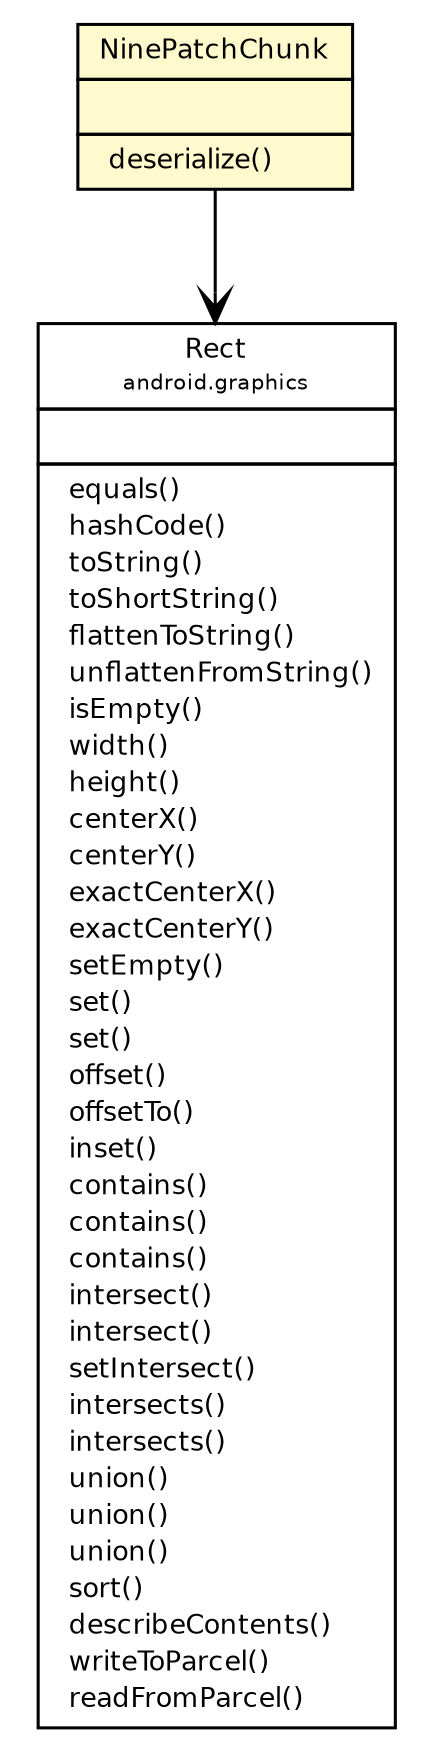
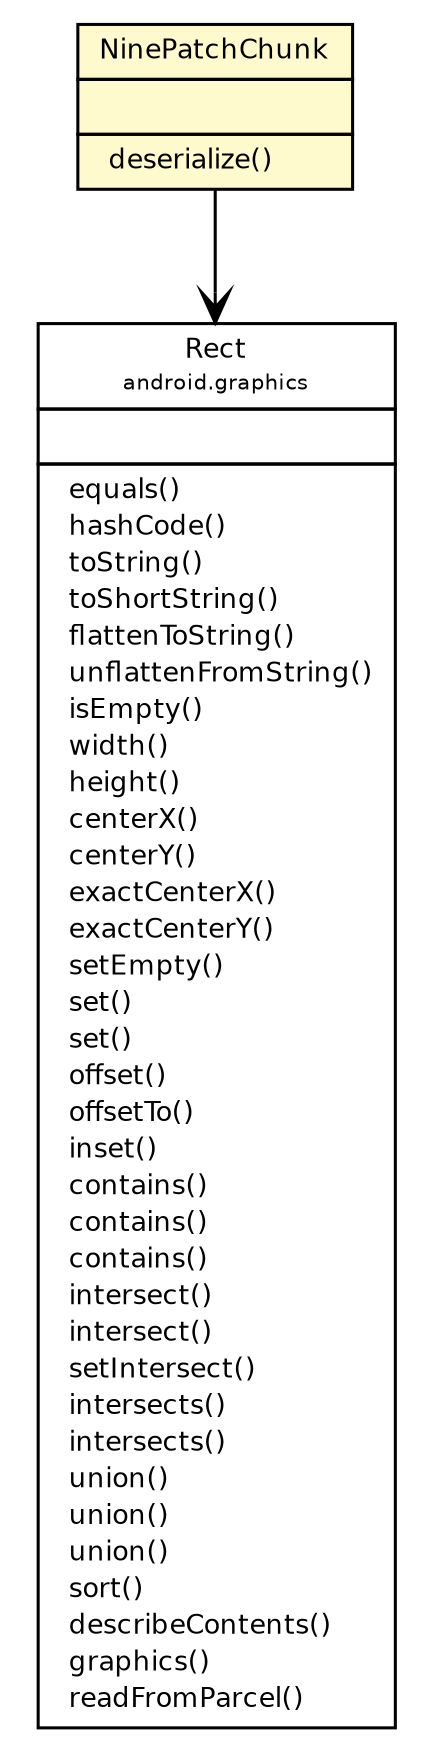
(166, 1662) -> (136, 1662)
